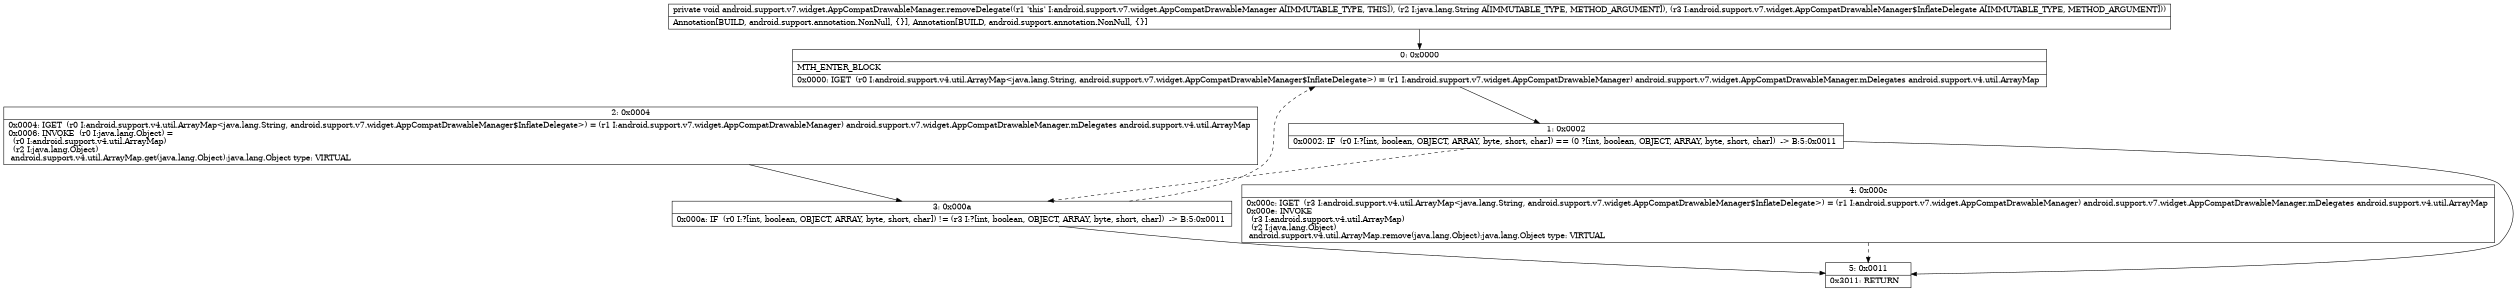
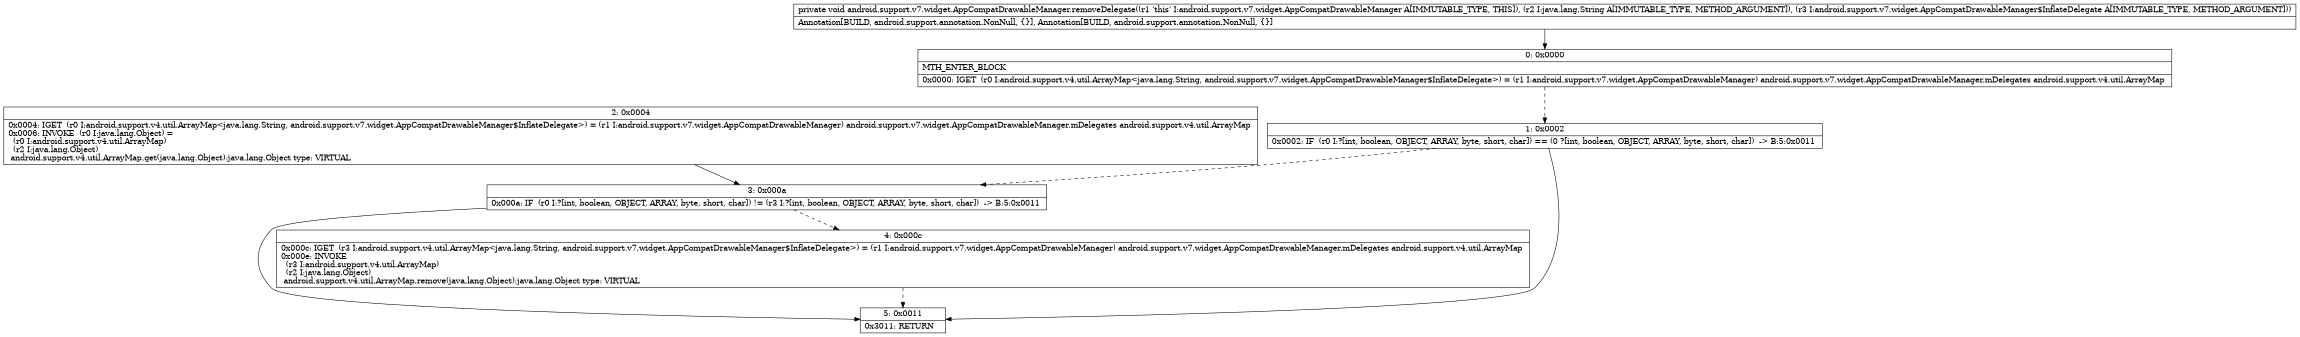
(1497, 104) -> (1545, 102)
(1254, 171) -> (814, 219)
